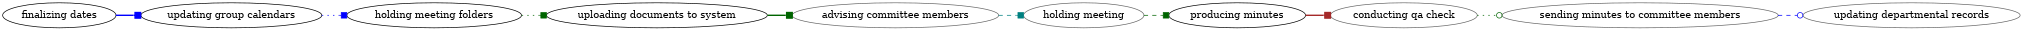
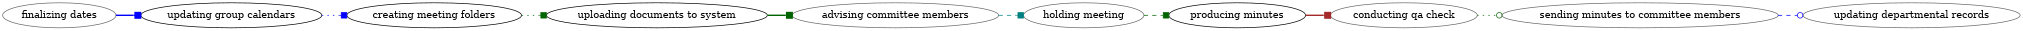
(59, 15) -> (59, 15)
(434, 15) -> (434, 15)
